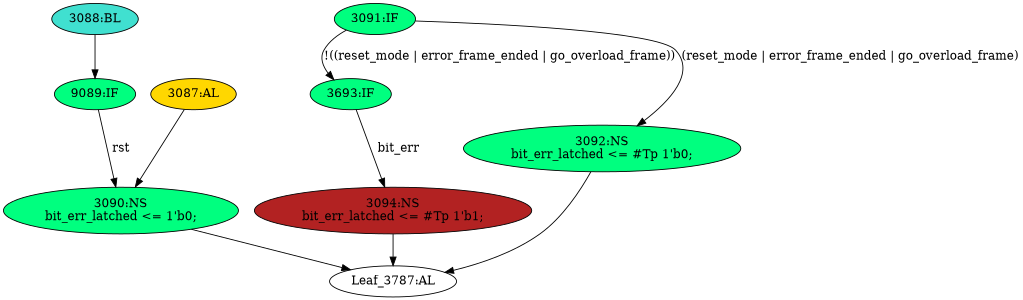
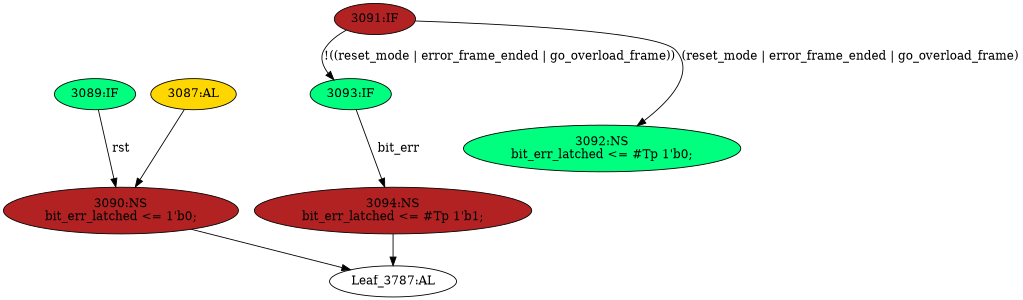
(95, 19) -> none
(375, 19) -> (375, 19)
(95, 94) -> (95, 94)
(351, 94) -> (351, 94)
(121, 211) -> (121, 211)
(534, 238) -> none
